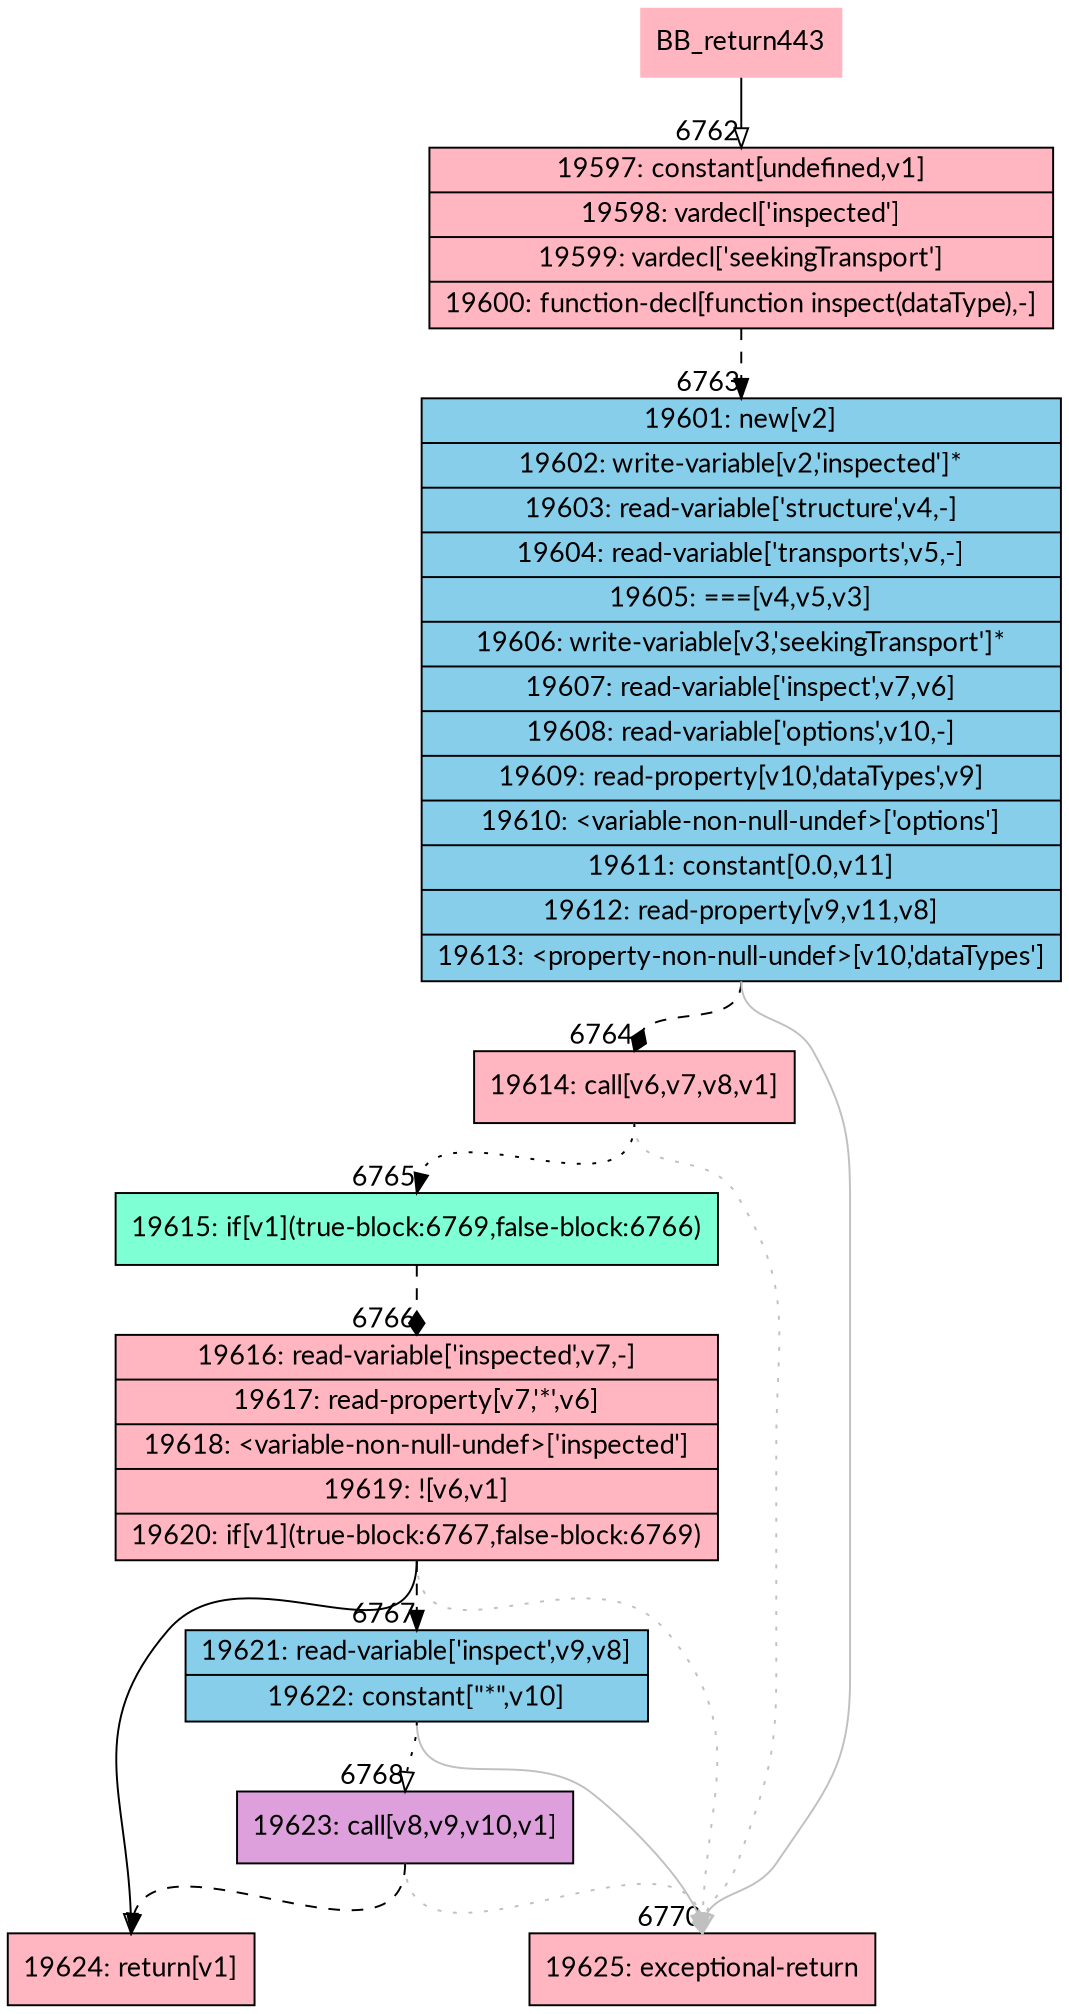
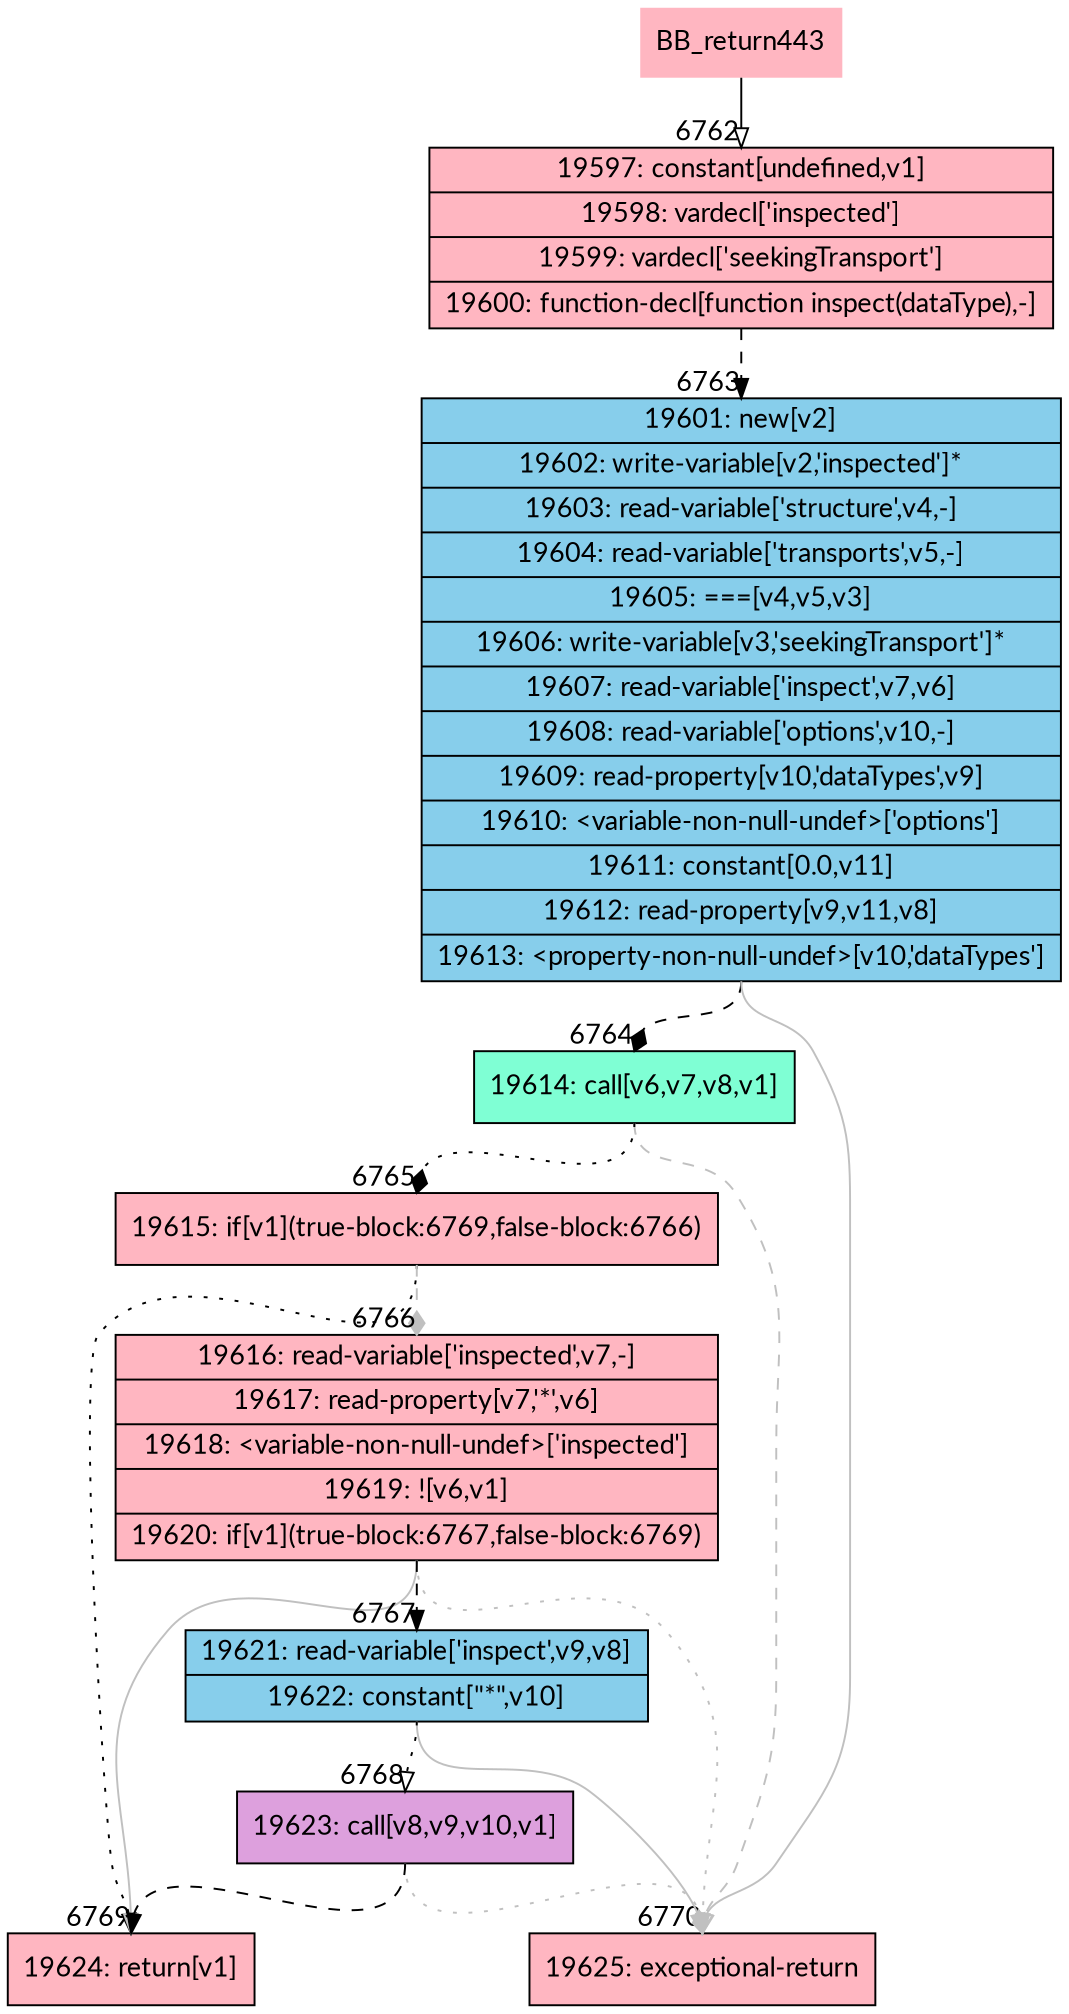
(634, 1087) -> (634, 1087)
(537, 1160) -> (537, 1160)
(417, 1229) -> (417, 1229)
(417, 1288) -> (417, 1288)
none -> (90, 1442)
(776, 1490) -> (776, 1490)
(166, 1634) -> (166, 1634)
